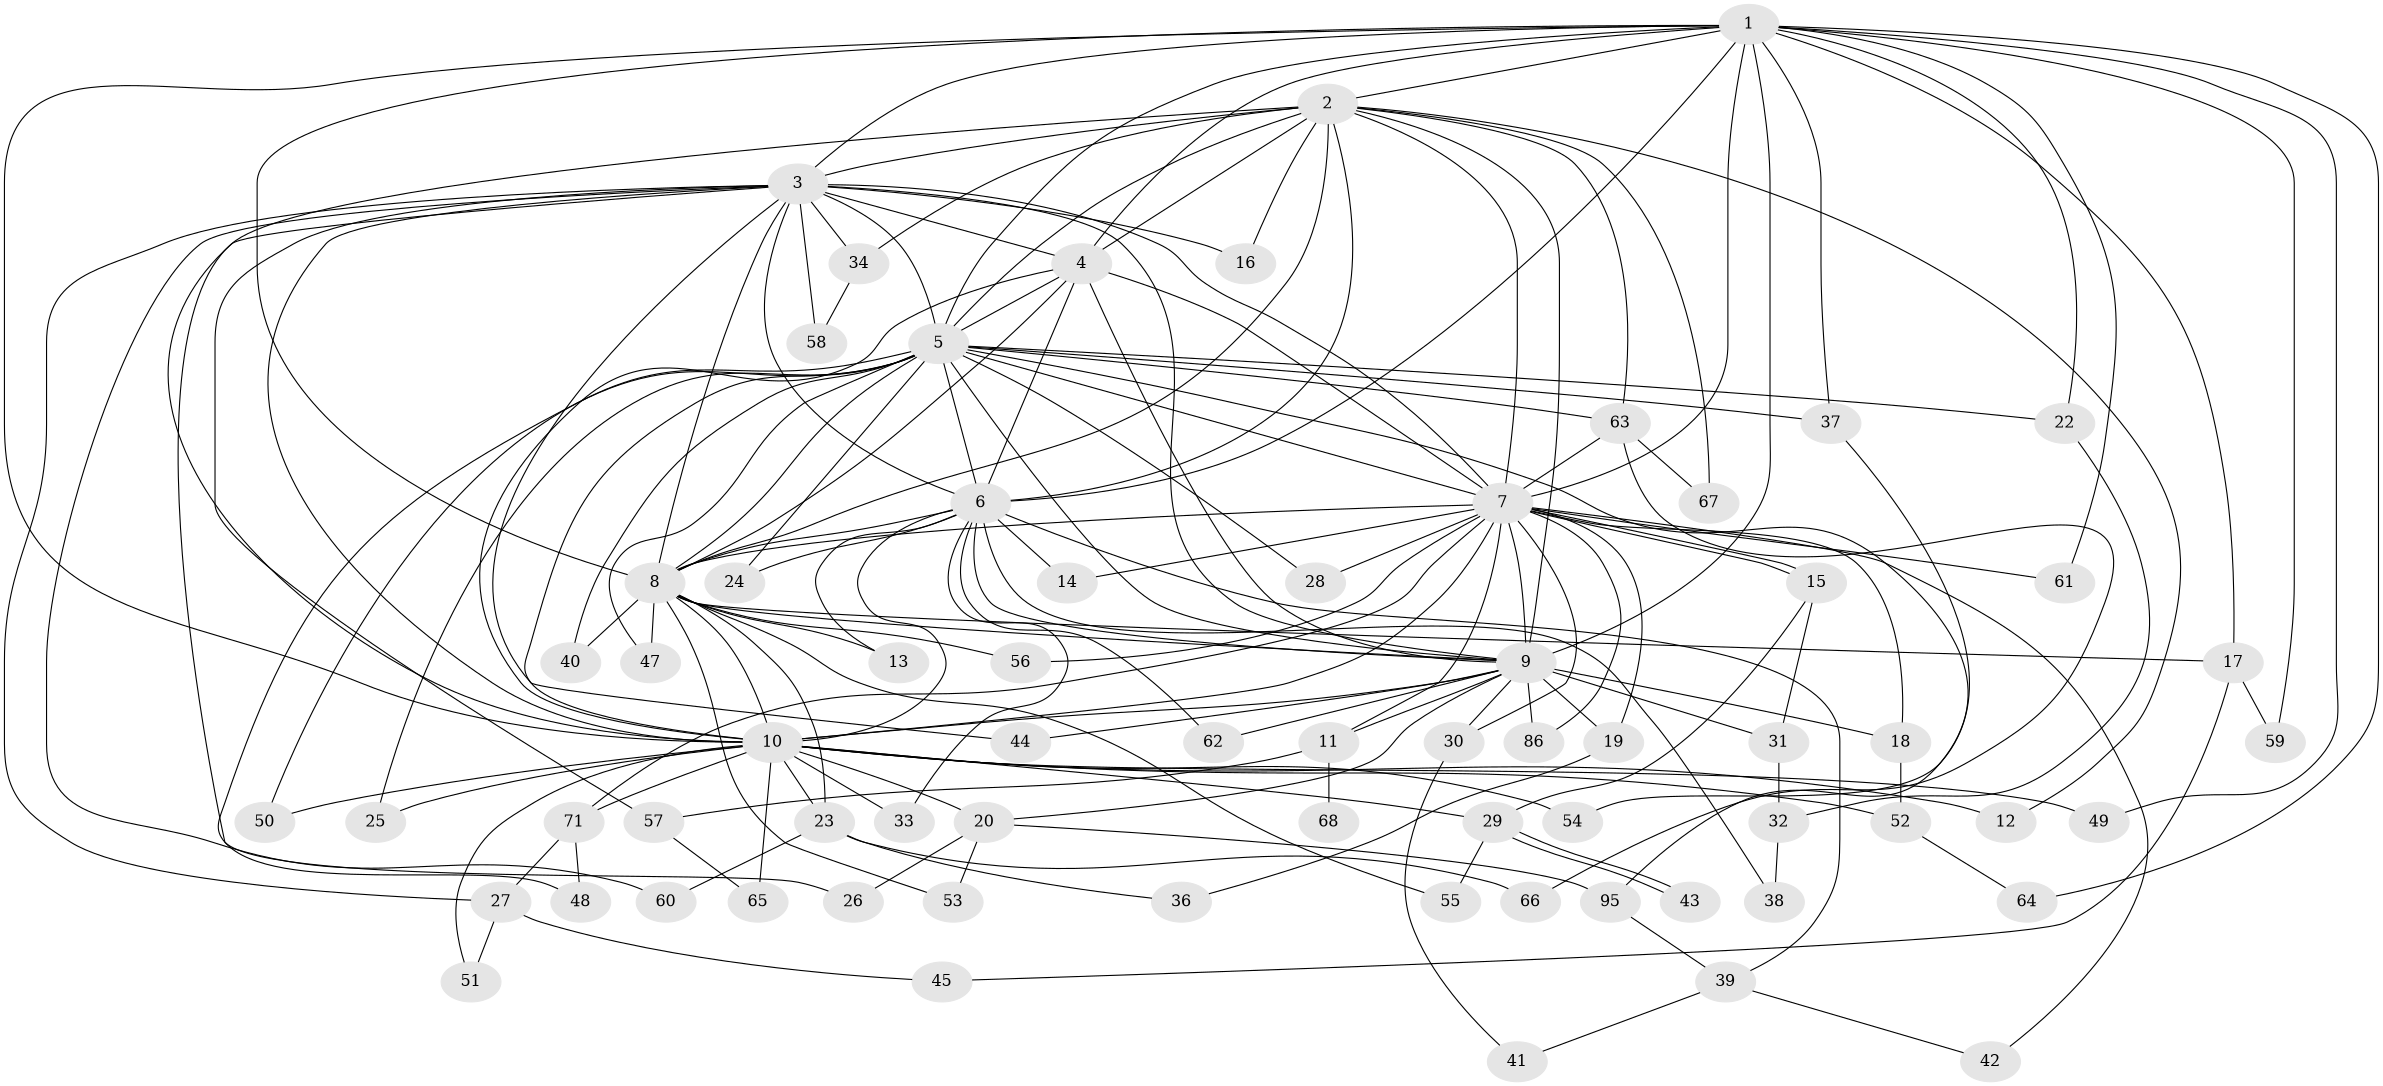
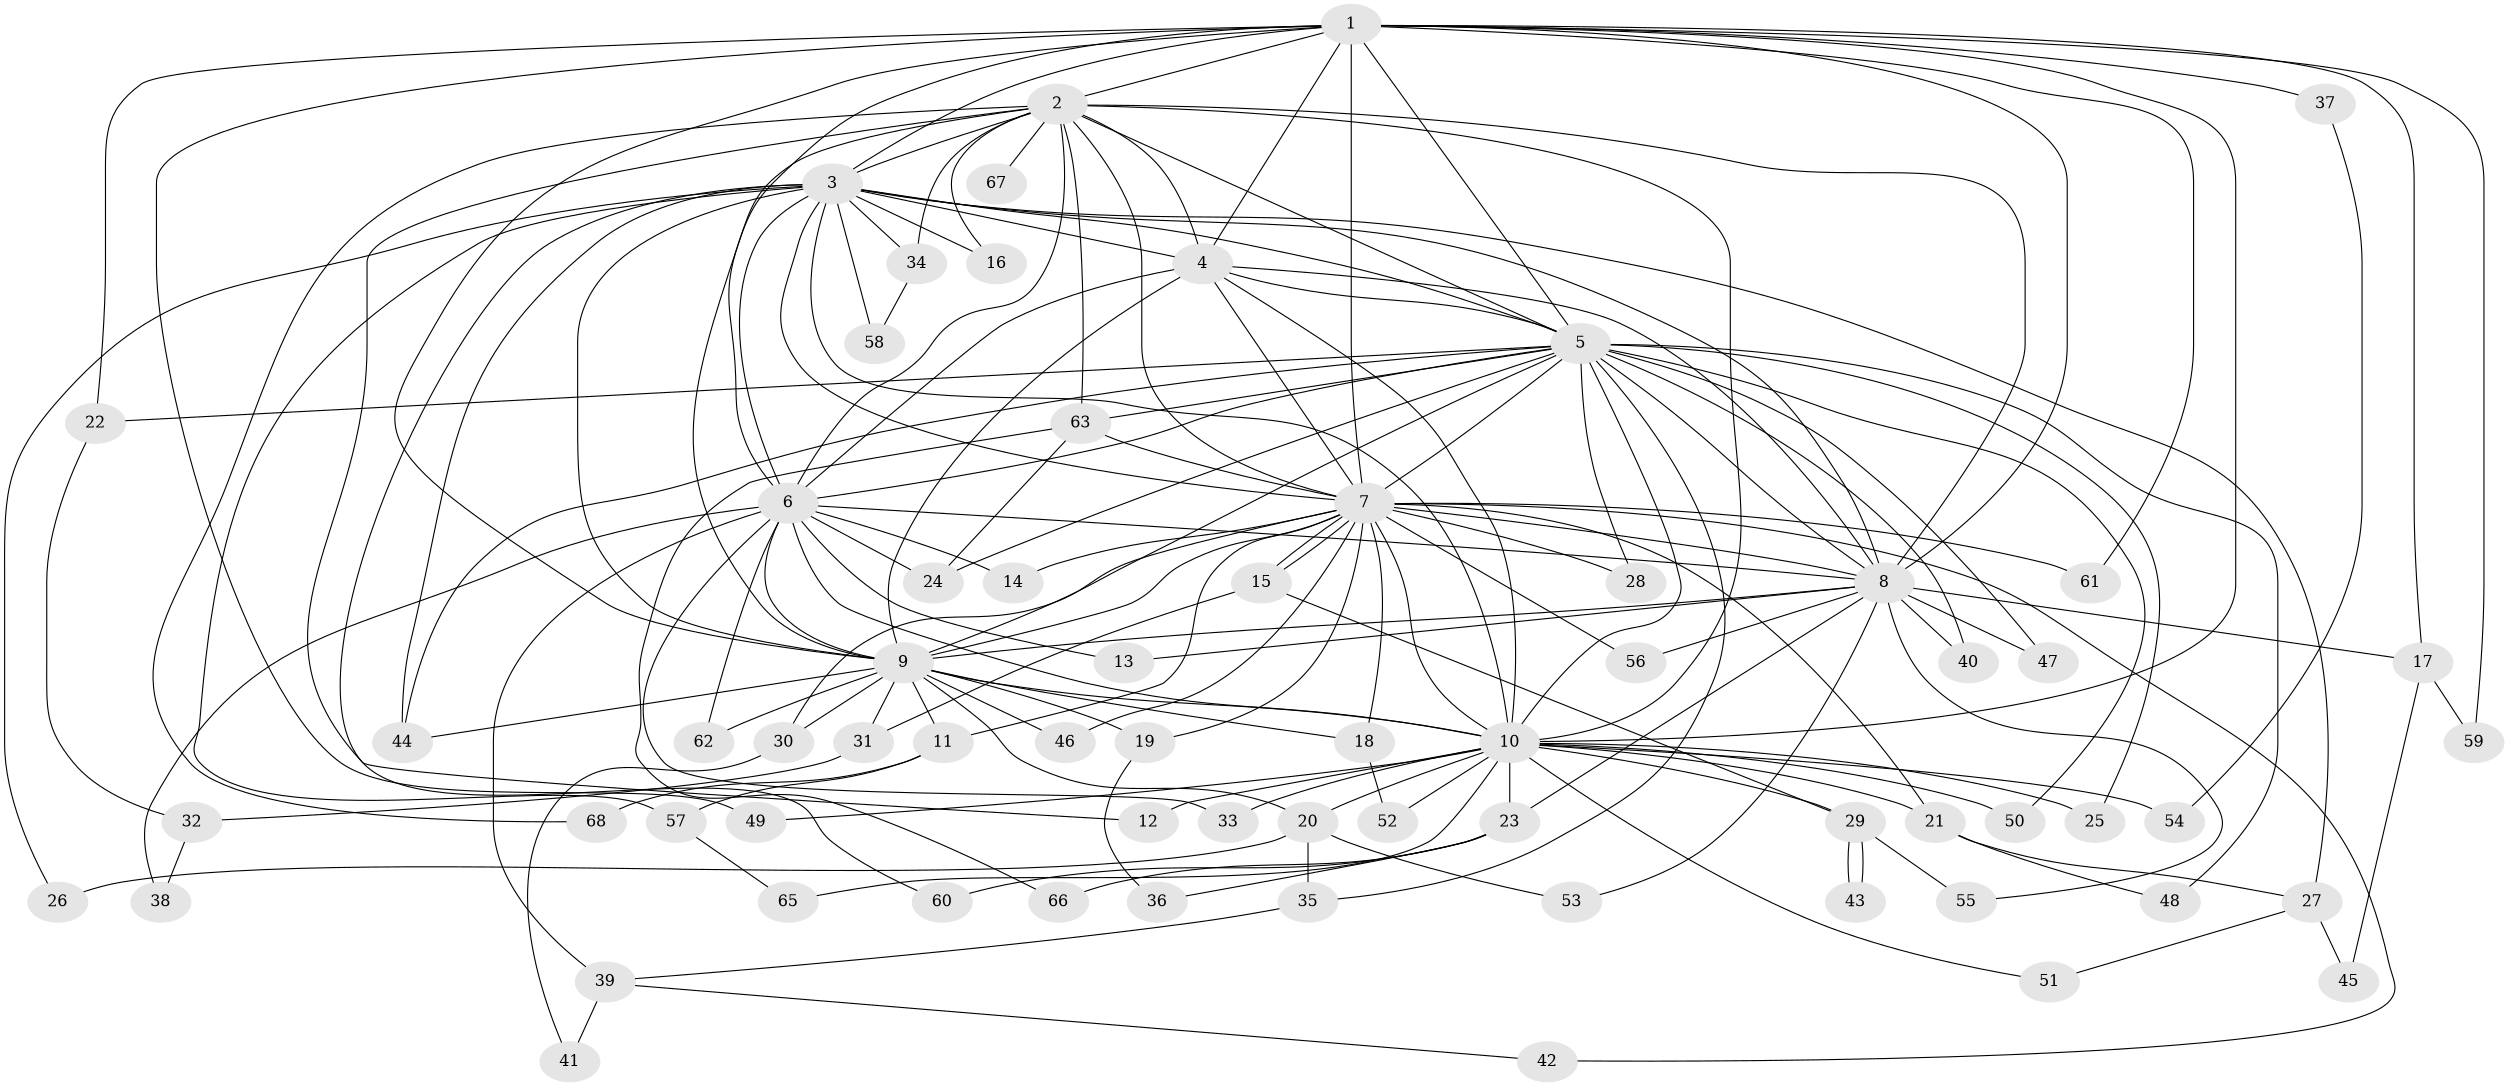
none -> (280, 350)
(1406, 381) -> (947, 420)
(1665, 463) -> (1007, 503)
(733, 651) -> none
(1534, 743) -> (1065, 743)
(574, 822) -> (1935, 822)
(1610, 902) -> (1308, 902)
(2027, 902) -> none
